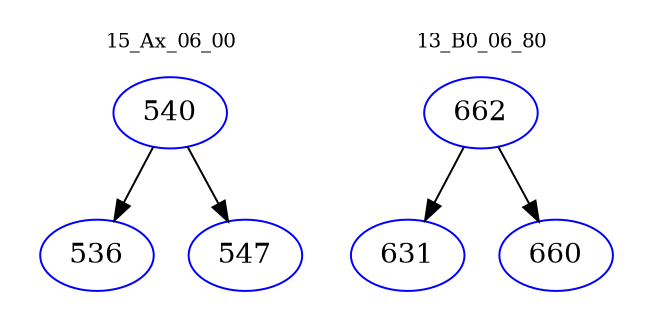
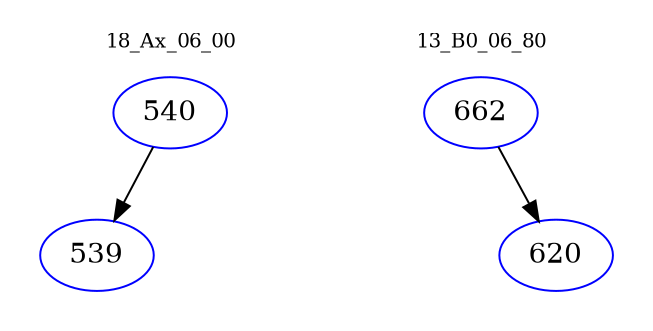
(171, 43) -> (171, 43)
(97, 255) -> (97, 255)
(245, 255) -> none
(408, 255) -> none
(556, 255) -> (556, 255)
